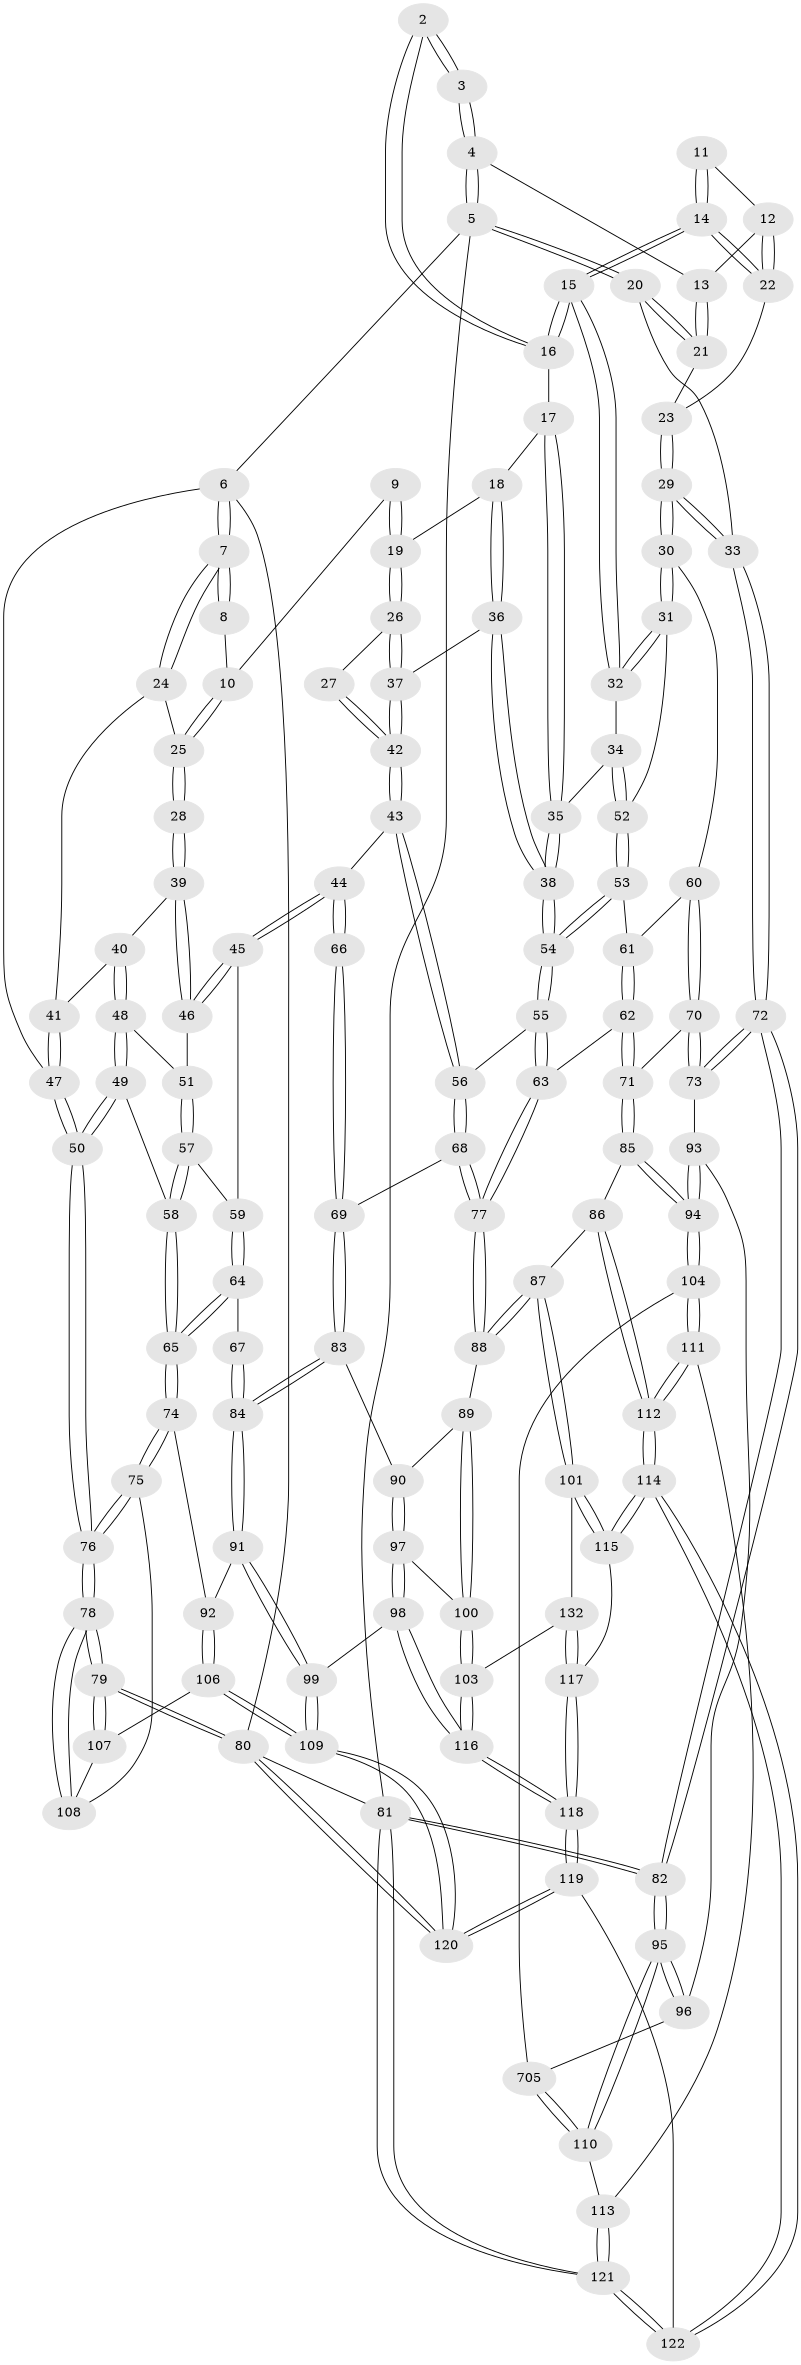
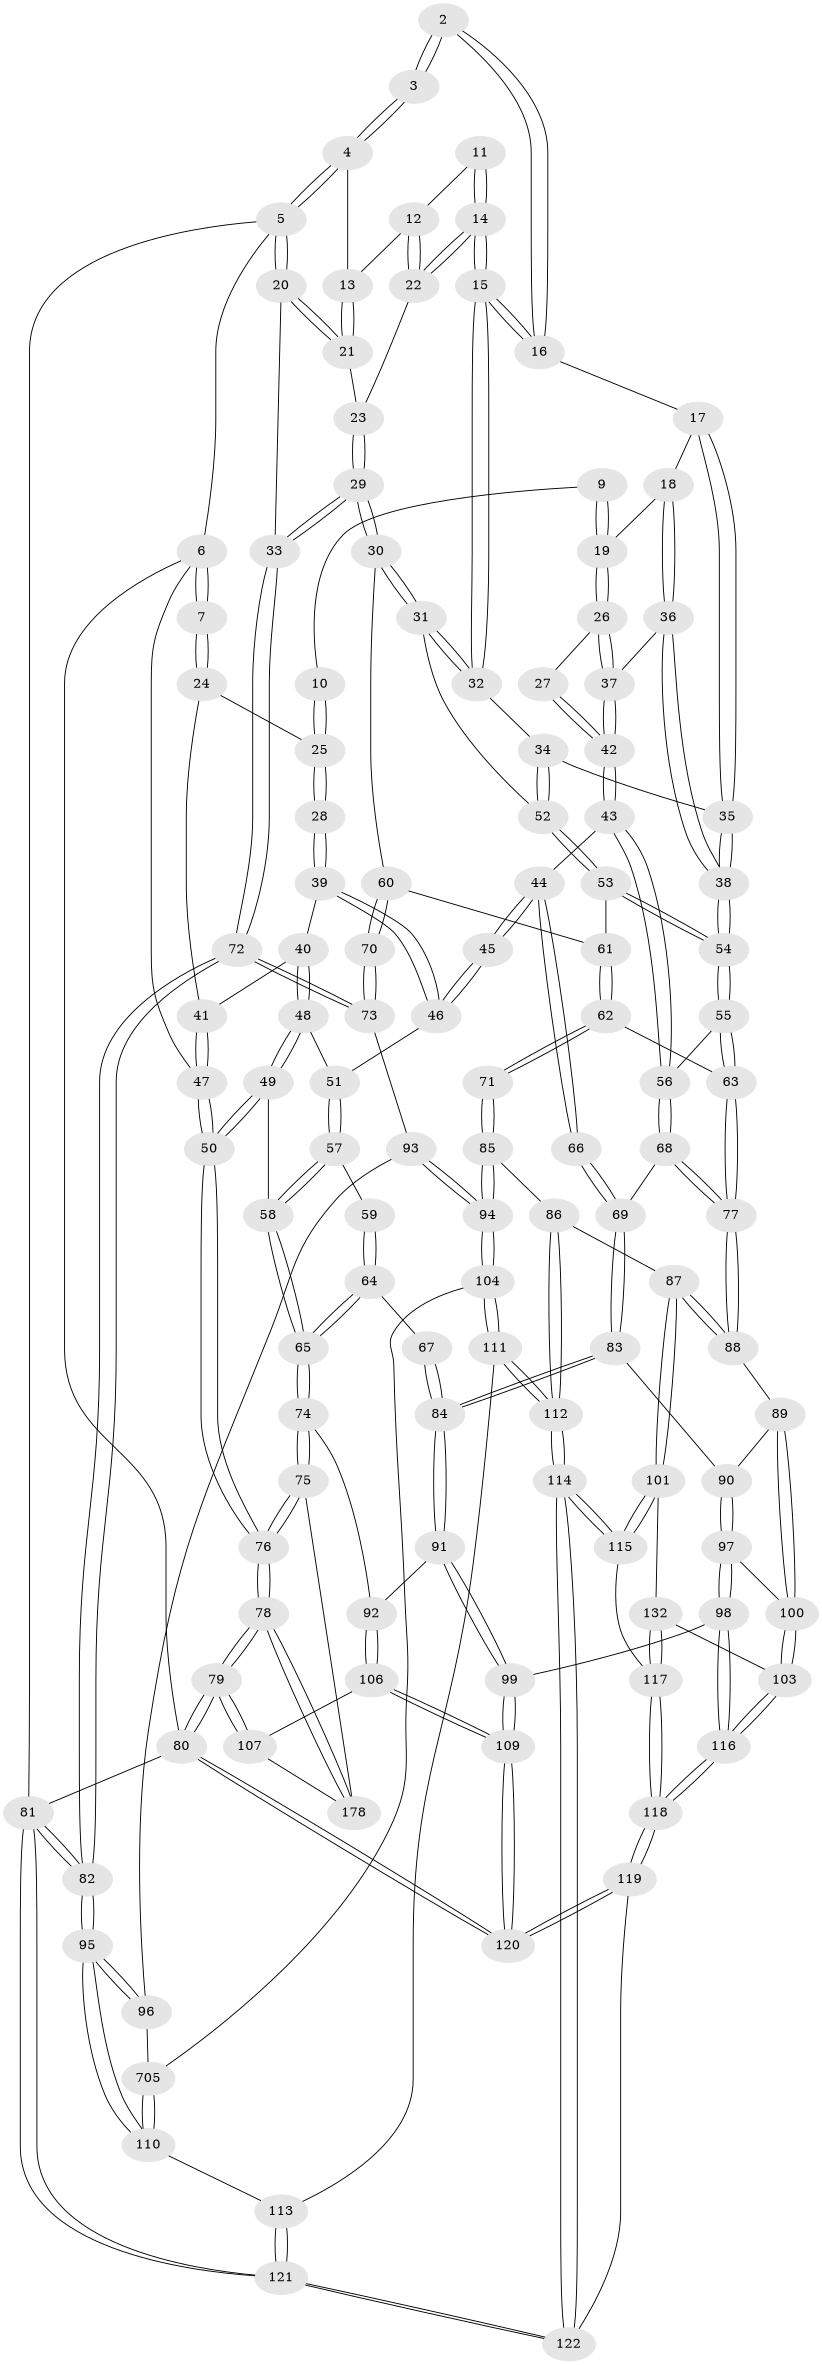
(224, 618) -> none
(661, 1049) -> none
(238, 1083) -> none
(69, 1813) -> (354, 1813)
